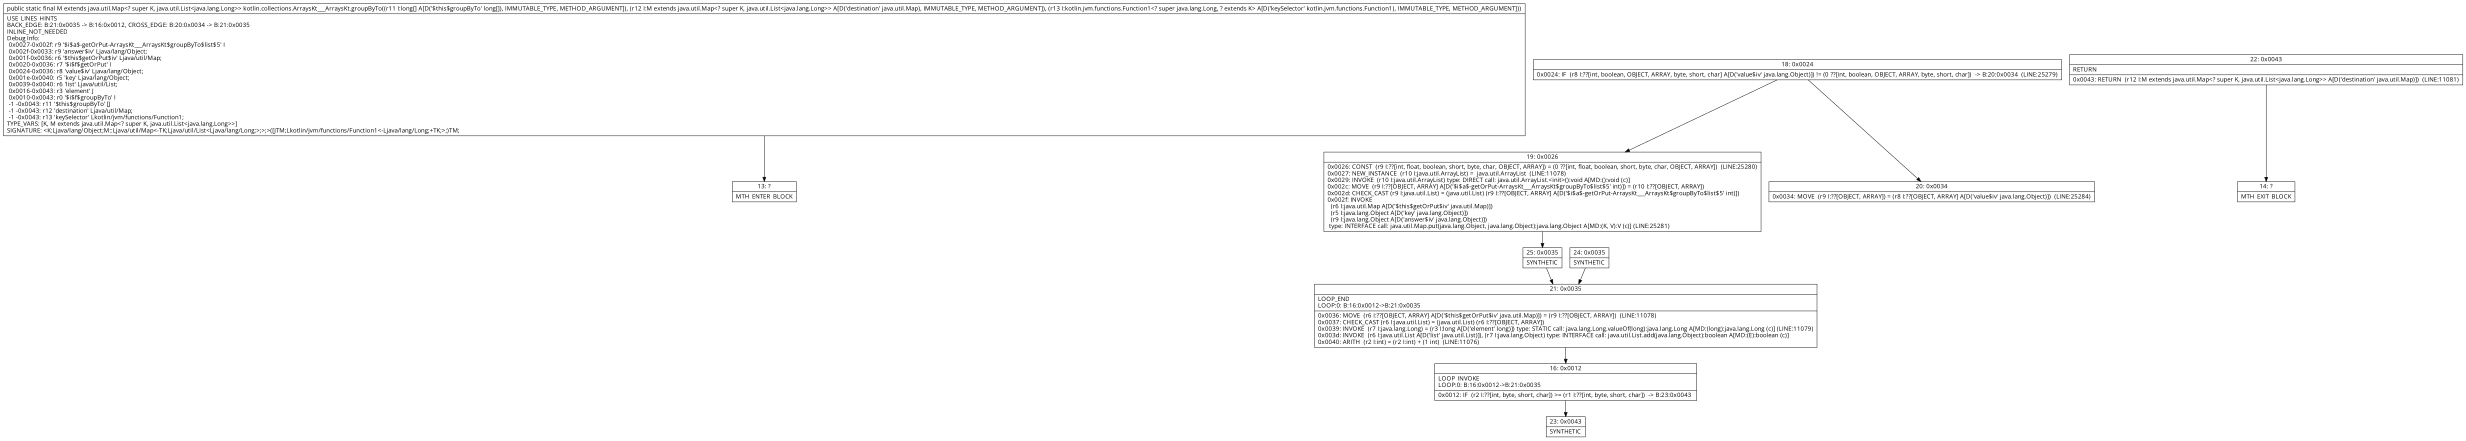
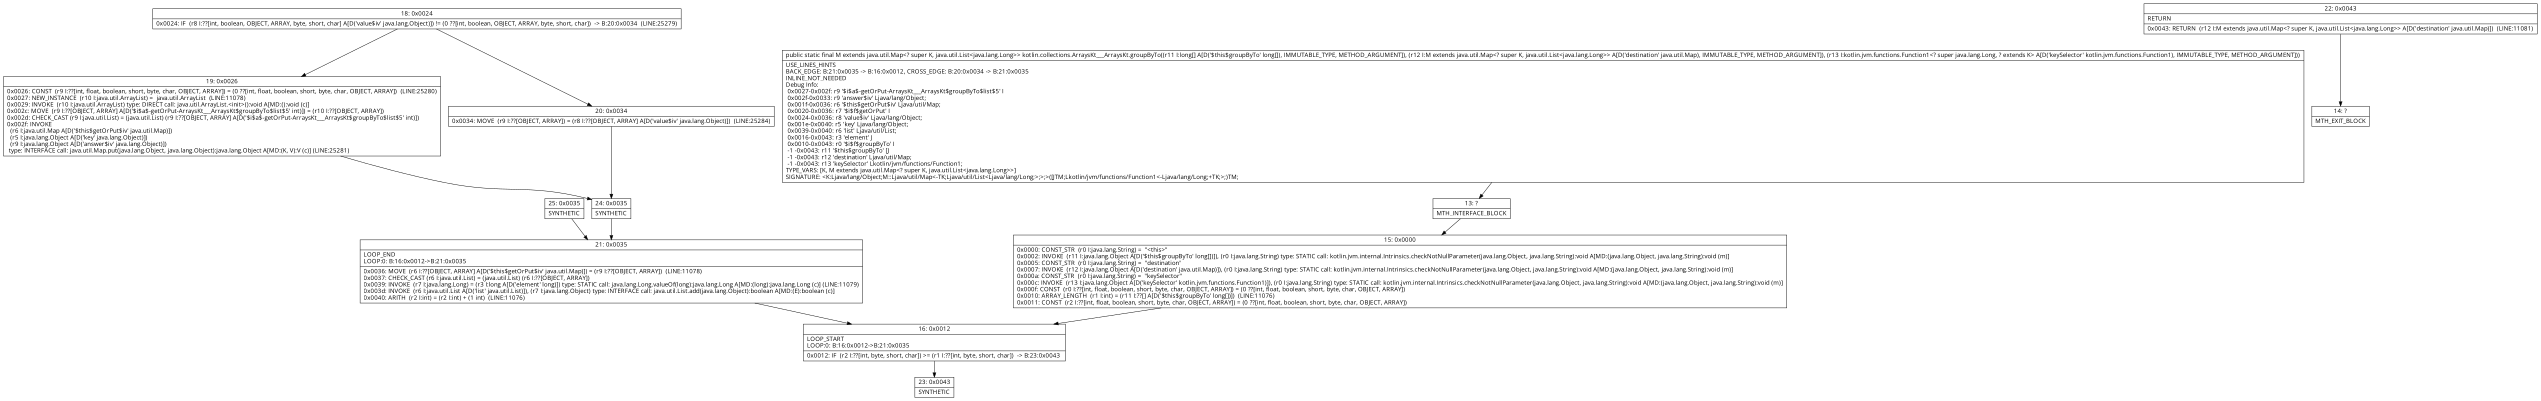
none -> (611, 160)
(764, 197) -> (1472, 214)
(1542, 237) -> (463, 186)
none -> (1400, 271)
(1459, 379) -> (826, 339)
